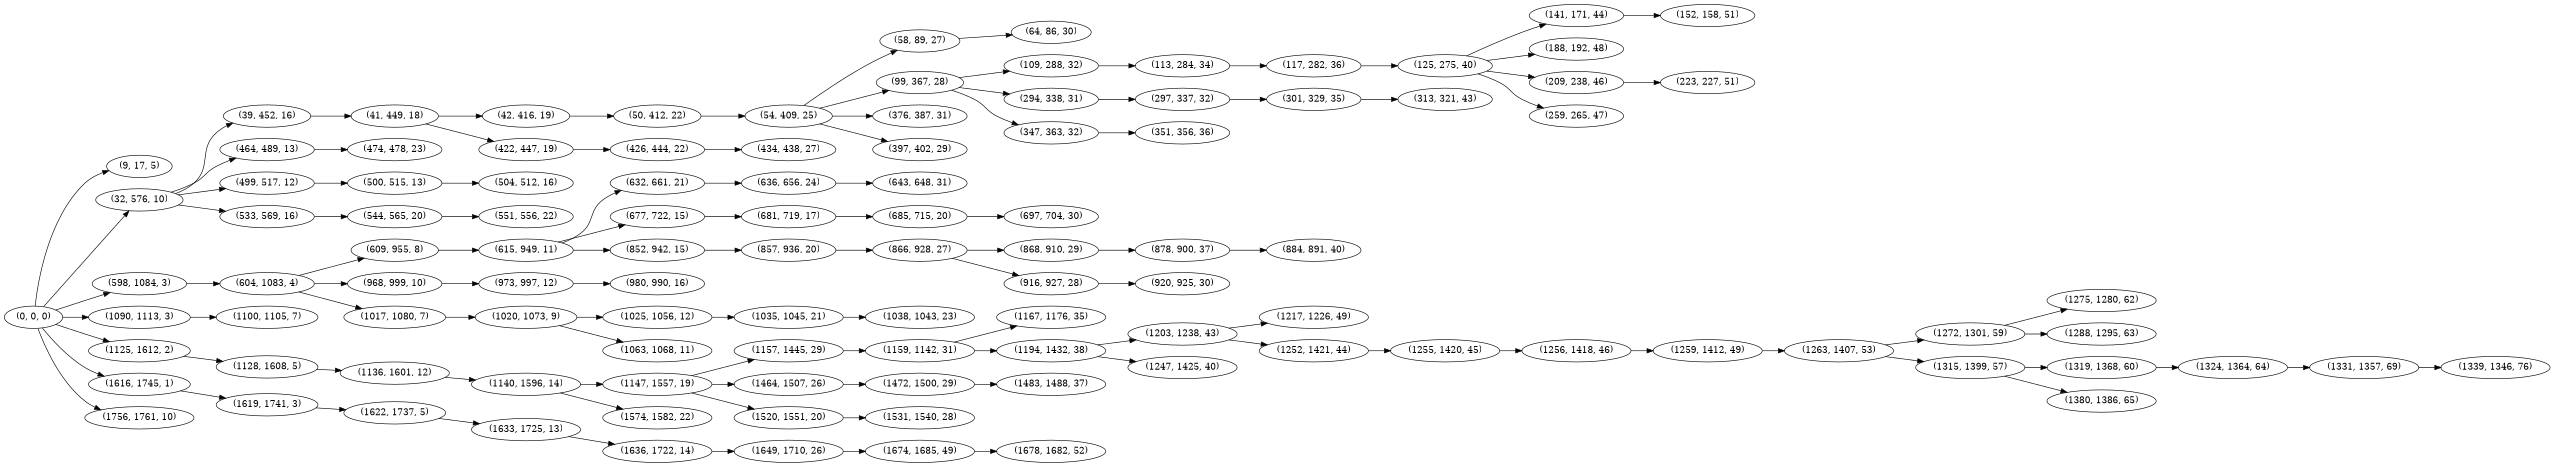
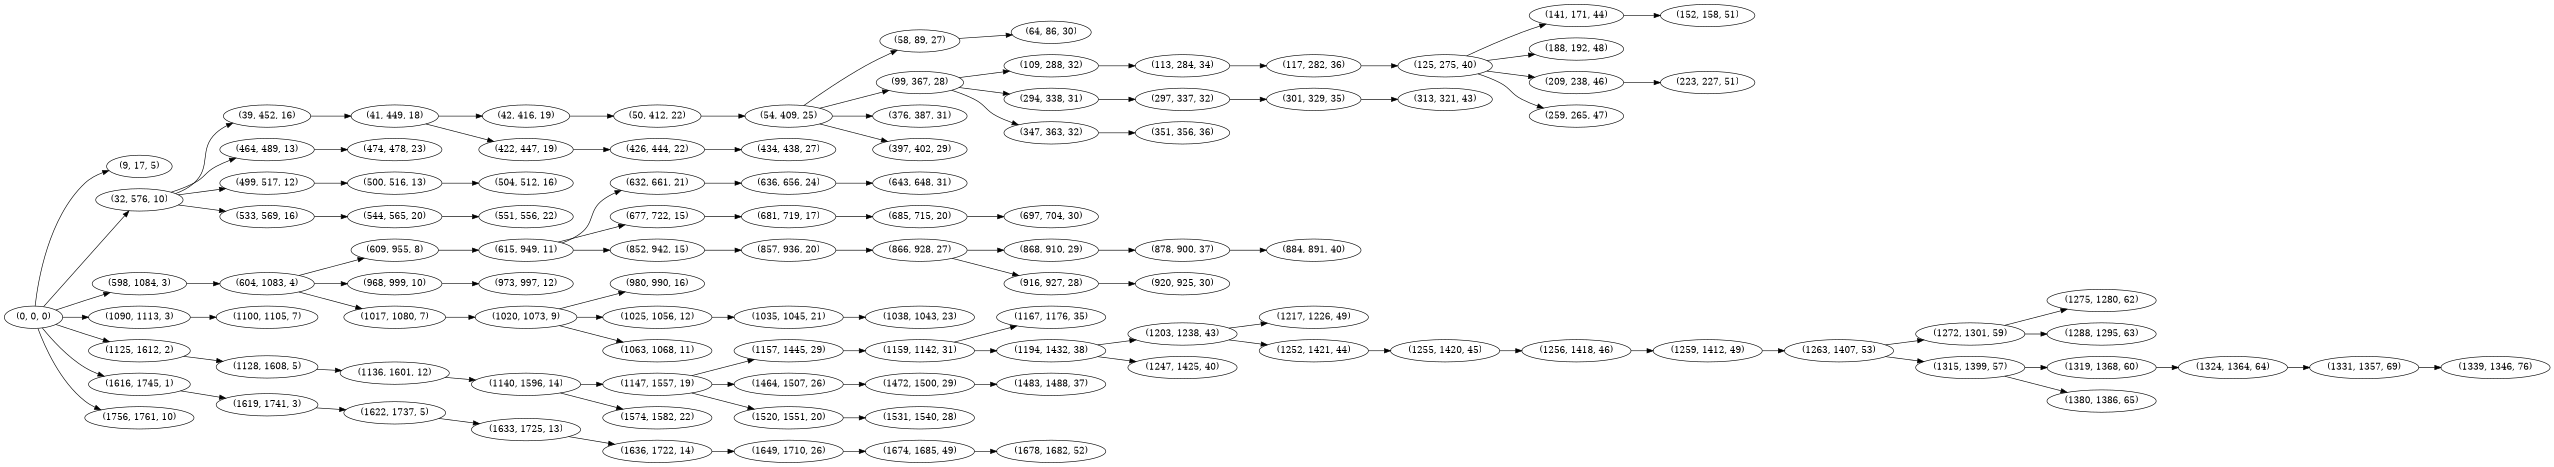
(395, 183) -> (395, 183)
(588, 284) -> (589, 301)
